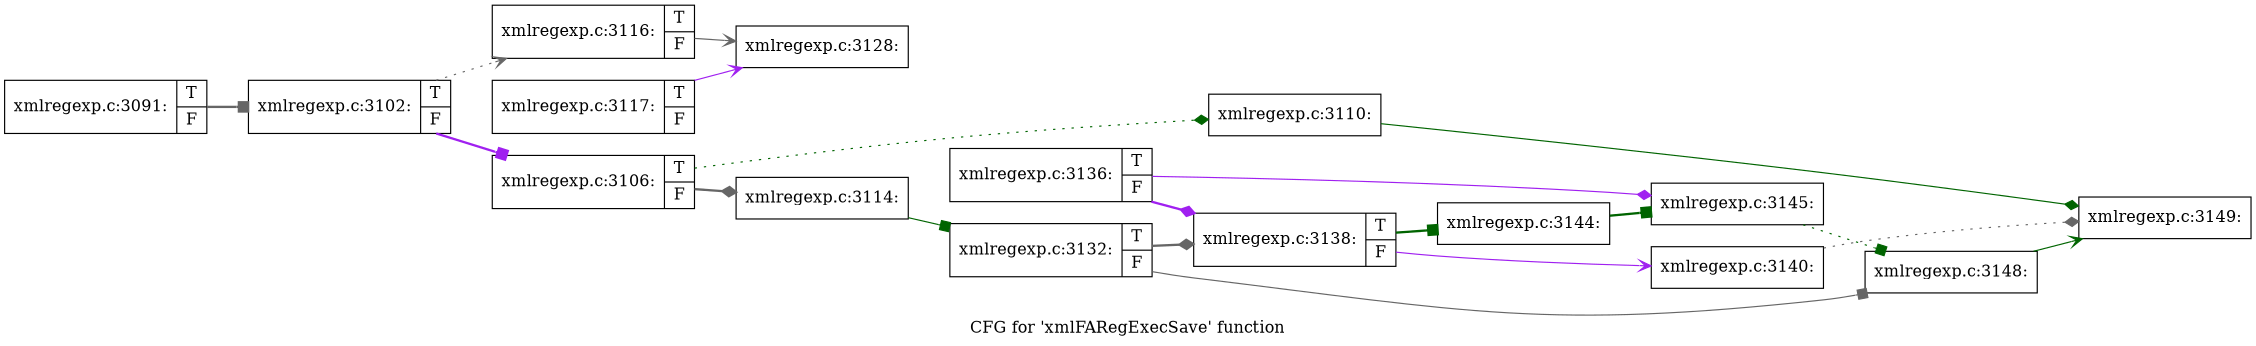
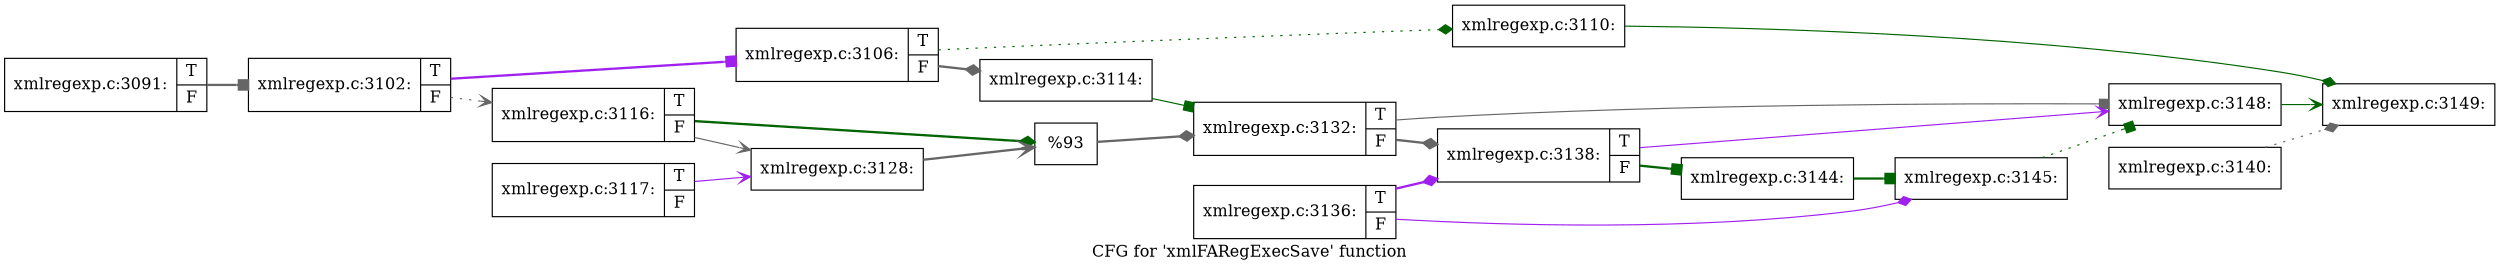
none -> (1066, 144)
(1518, 261) -> (1869, 130)
